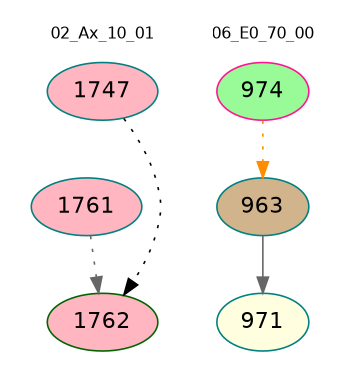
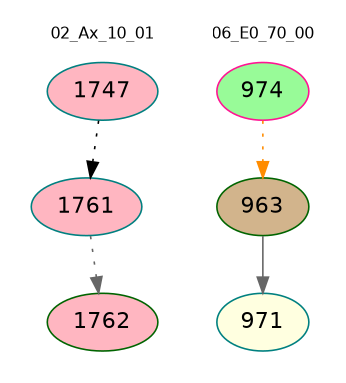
(160, 199) -> (96, 141)
(263, 207) -> (263, 207)
